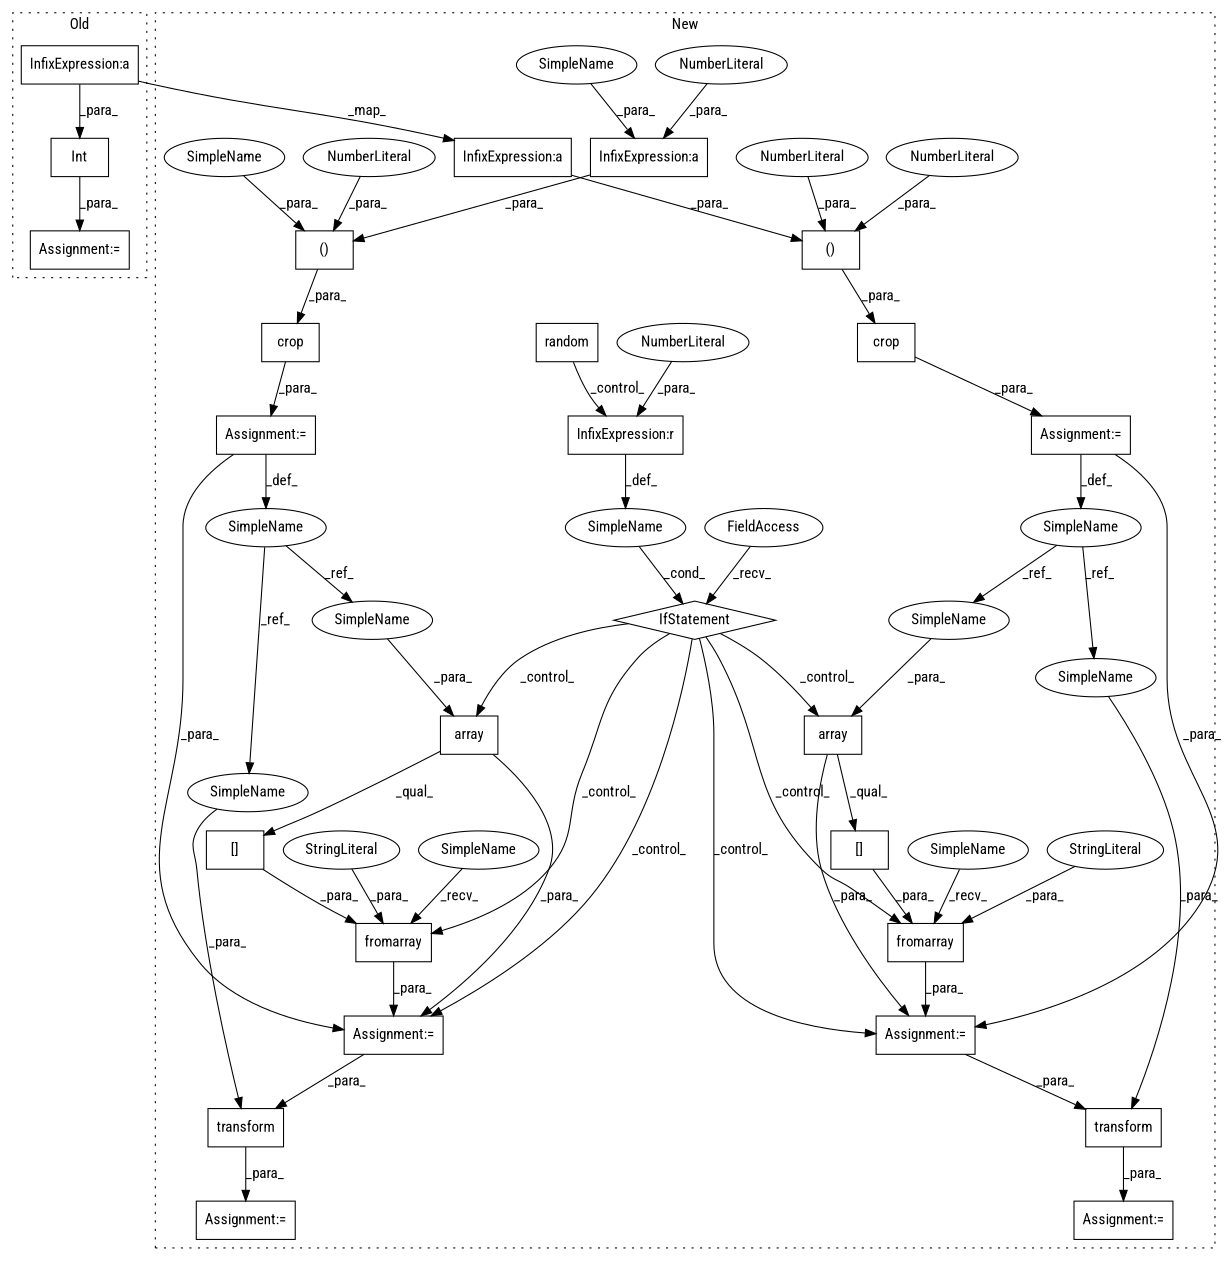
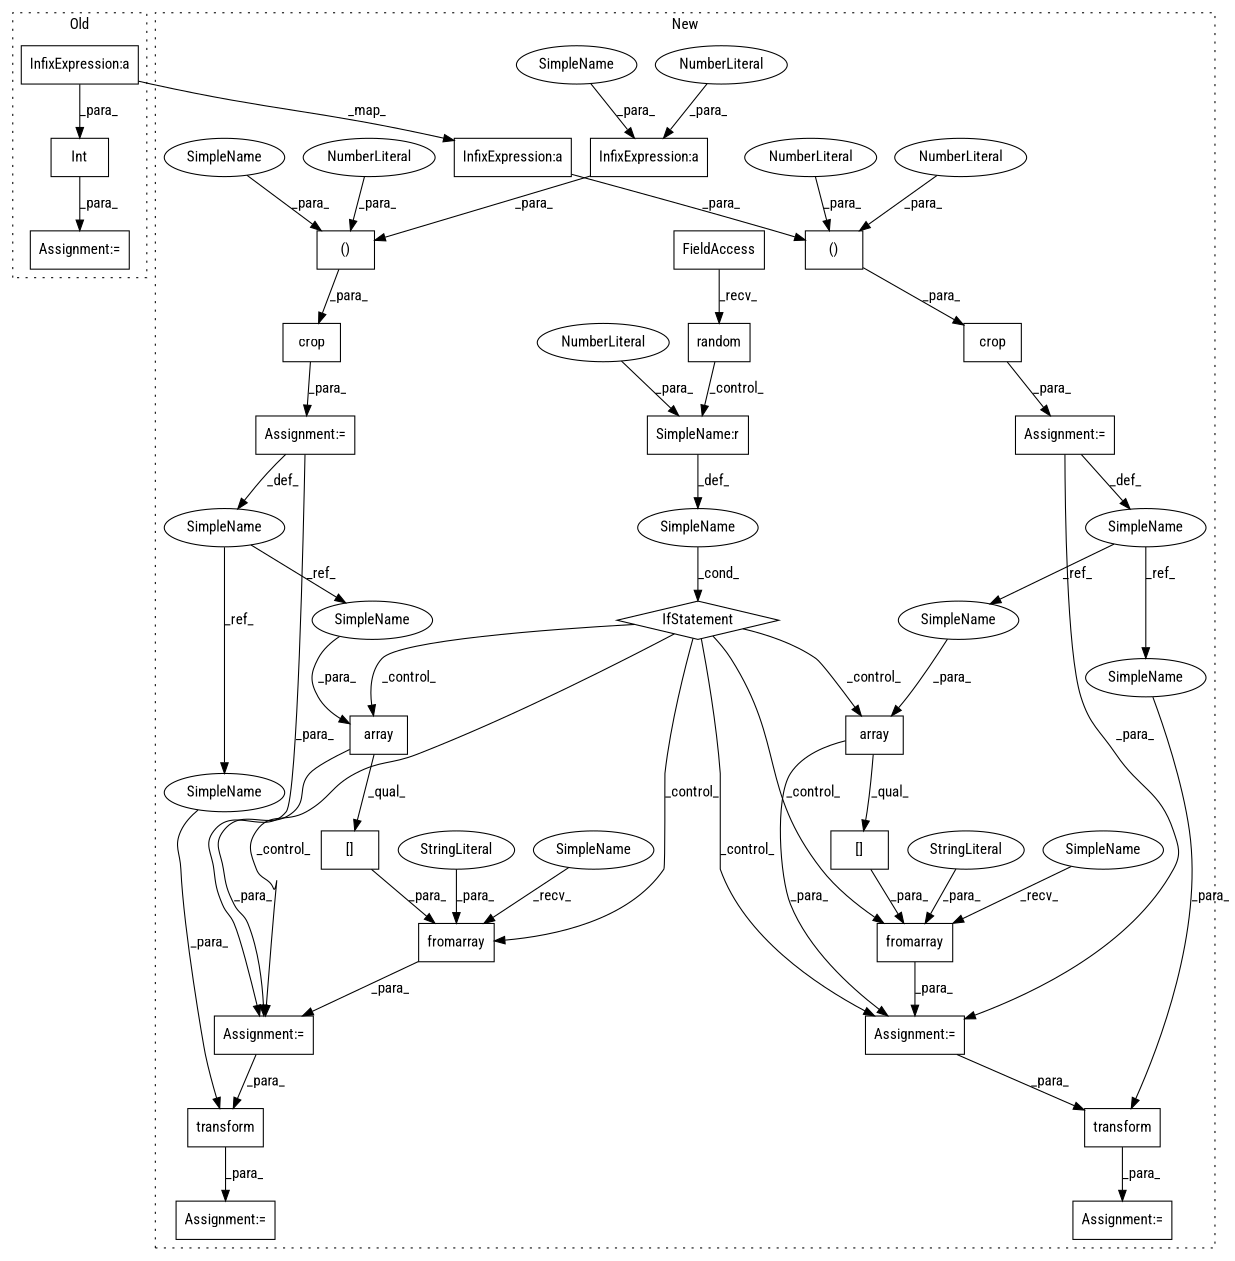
(626, 435) -> (698, 435)
(764, 528) -> (719, 250)
(732, 571) -> (719, 291)
